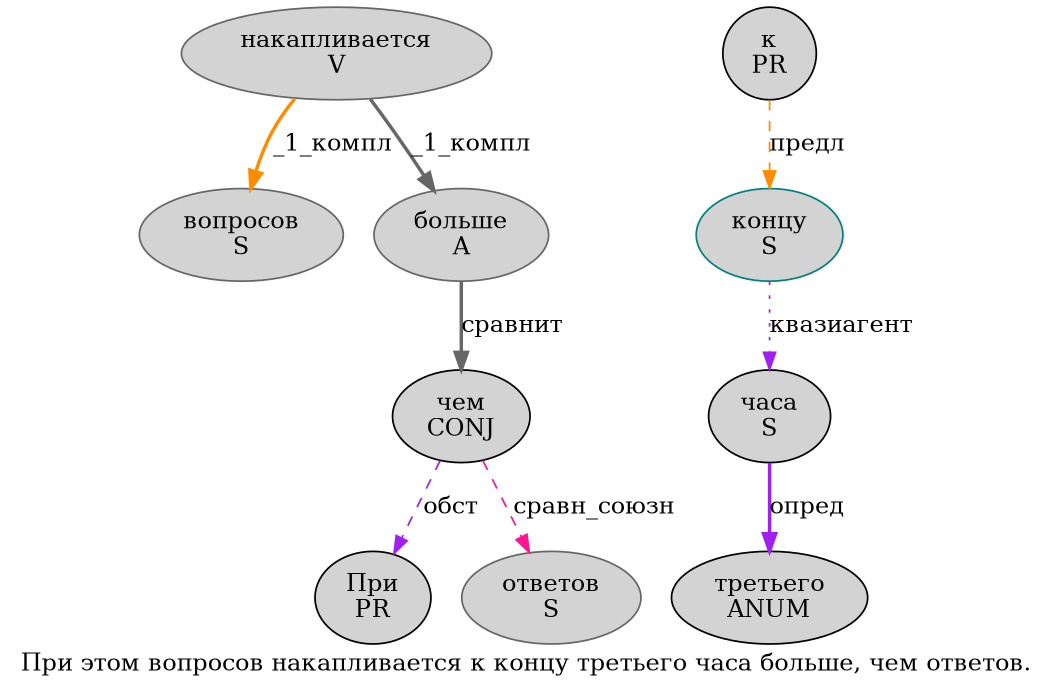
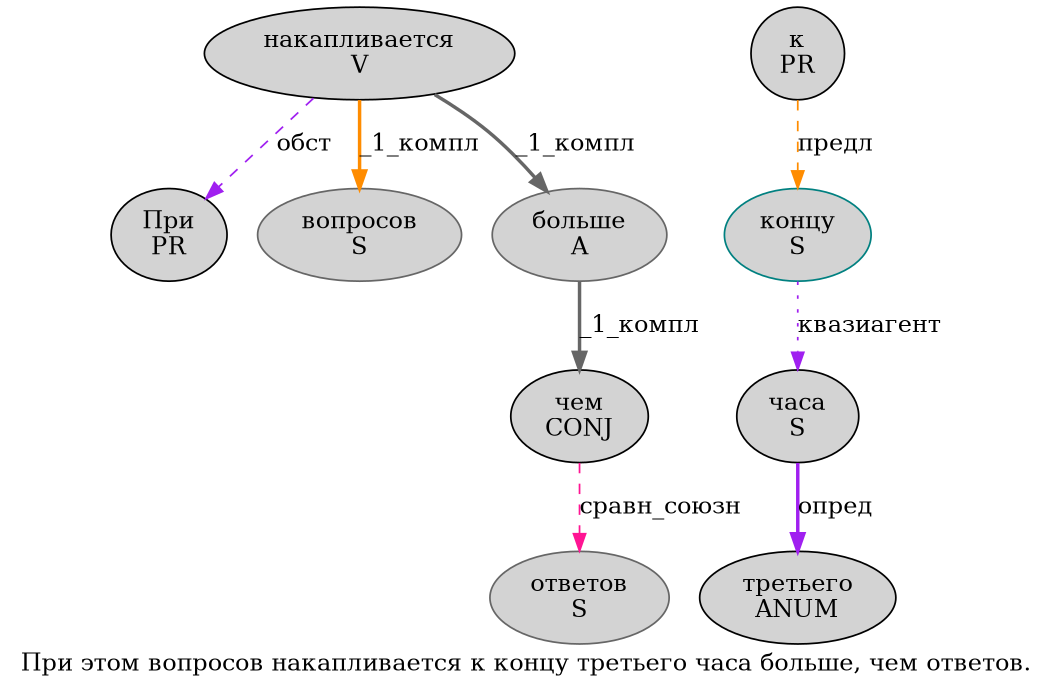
(337, 53) -> (360, 53)
(512, 326) -> (640, 326)
(421, 499) -> (266, 143)
